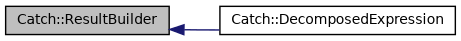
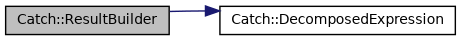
(202, 30) -> (188, 11)
